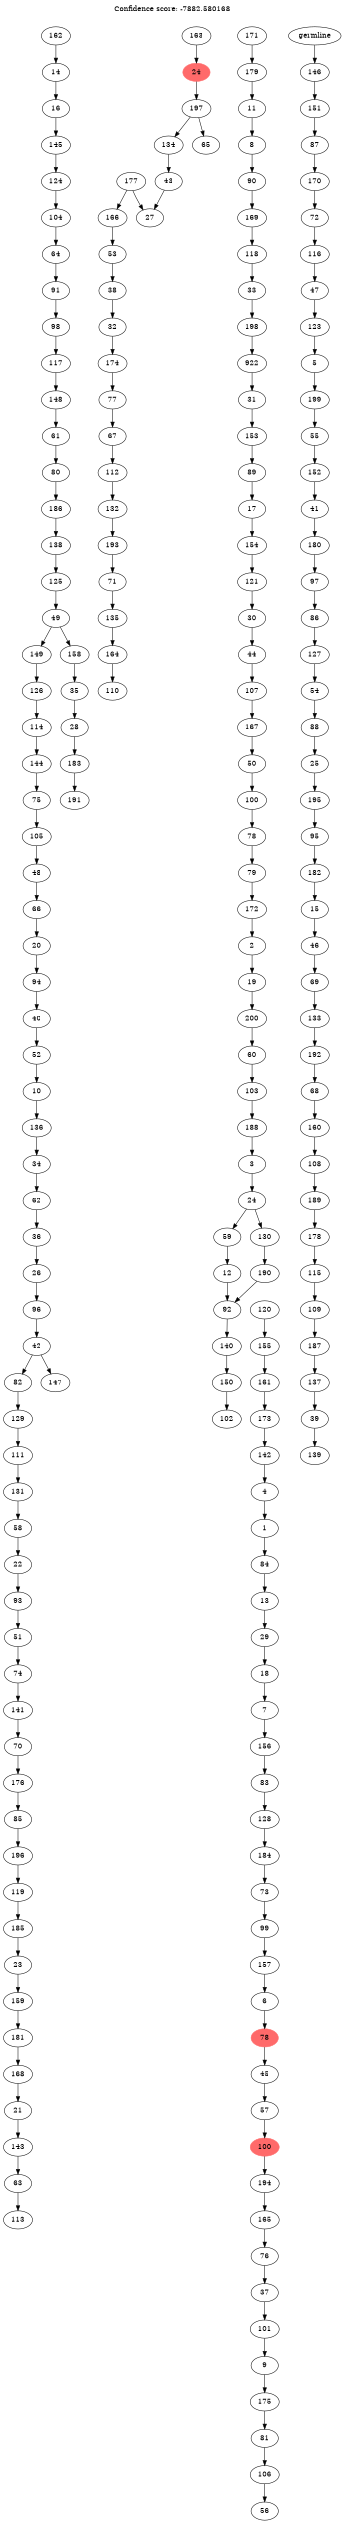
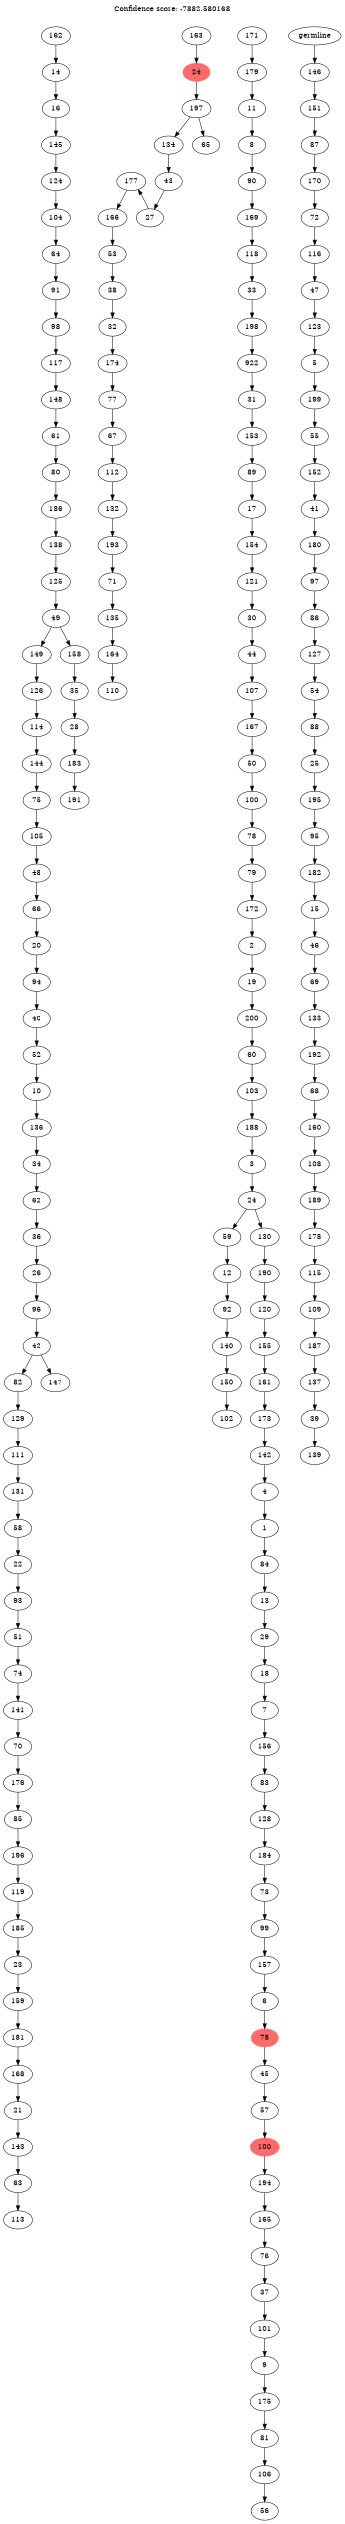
(136, 198) -> (145, 201)
(248, 1290) -> (265, 1289)
